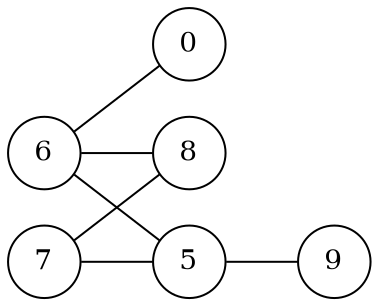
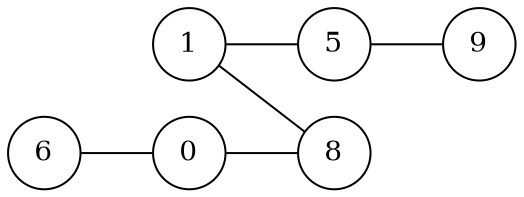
(117, 153) -> (262, 153)
(106, 199) -> none
(44, 262) -> (189, 44)
